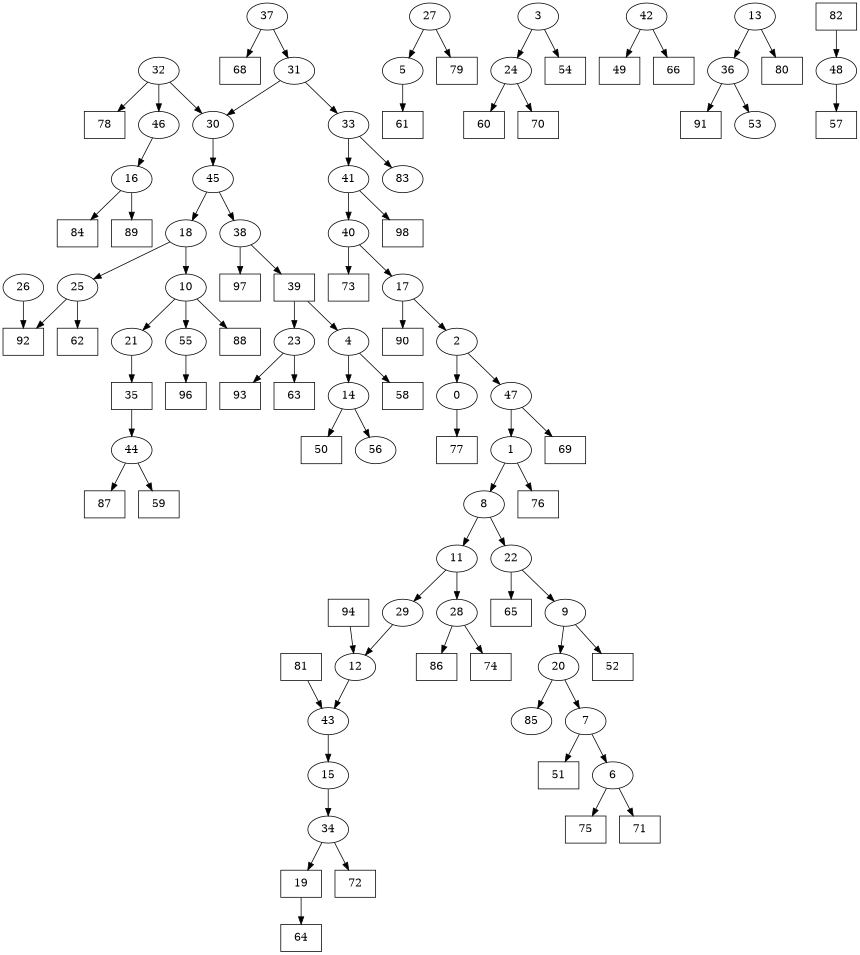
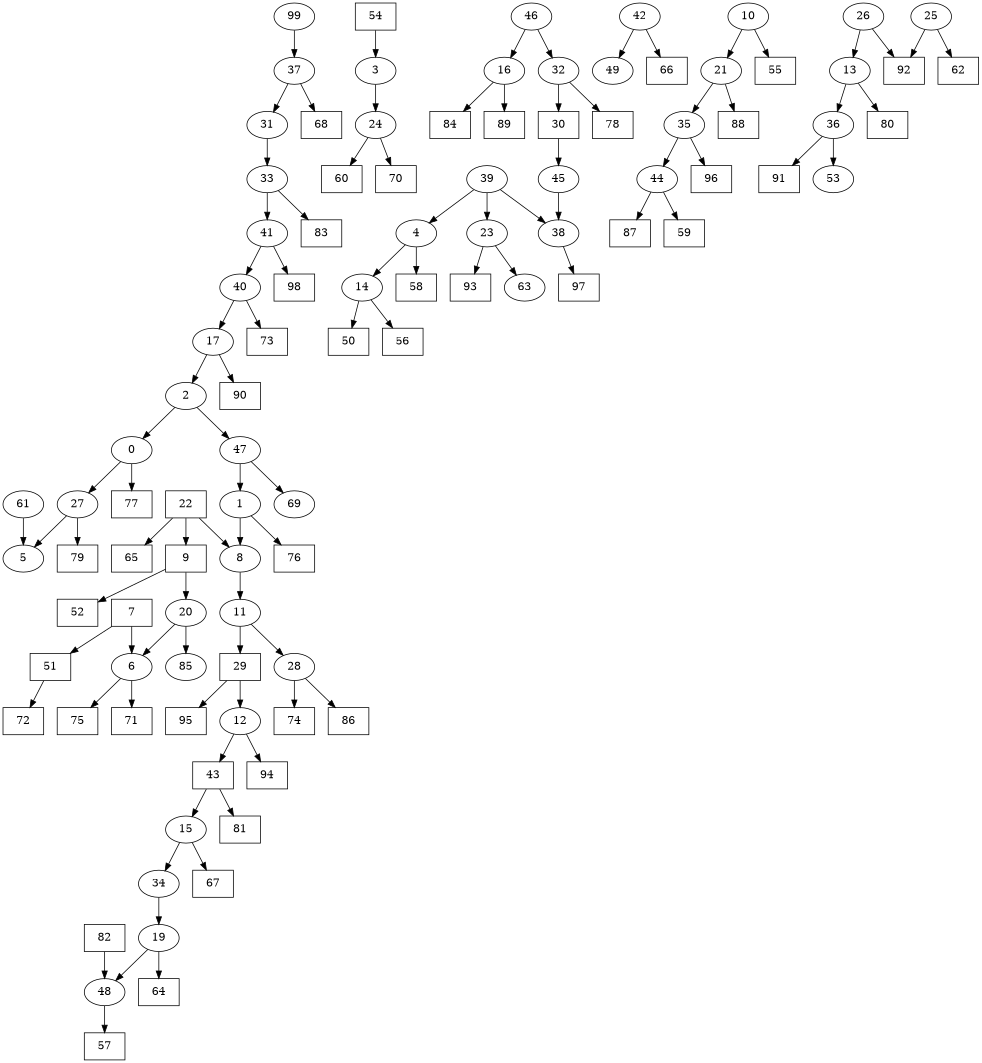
none -> (294, 17)
(550, 40) -> (376, 40)
none -> (858, 40)
(620, 71) -> (613, 71)
(159, 94) -> (543, 40)
(403, 94) -> (23, 528)
(257, 96) -> none
(213, 125) -> (559, 125)
(403, 125) -> (23, 504)
(403, 179) -> (321, 233)
(186, 233) -> none
(263, 257) -> (520, 204)
(294, 288) -> (487, 179)
(209, 311) -> (729, 94)
(186, 342) -> (775, 71)
(186, 365) -> (696, 148)
(132, 396) -> (684, 125)
(294, 396) -> (525, 288)
(376, 450) -> (403, 342)
(565, 450) -> (294, 504)
none -> (107, 475)
(496, 528) -> (211, 530)
(511, 559) -> (186, 504)
(403, 613) -> (240, 667)
(565, 613) -> (186, 559)
(351, 636) -> (252, 744)
(313, 691) -> (225, 799)
(570, 691) -> (162, 637)
none -> (186, 721)
(328, 721) -> (213, 775)
(586, 721) -> (132, 613)
(340, 853) -> (39, 691)
none -> (213, 884)
(301, 884) -> (159, 938)
none -> (135, 962)
